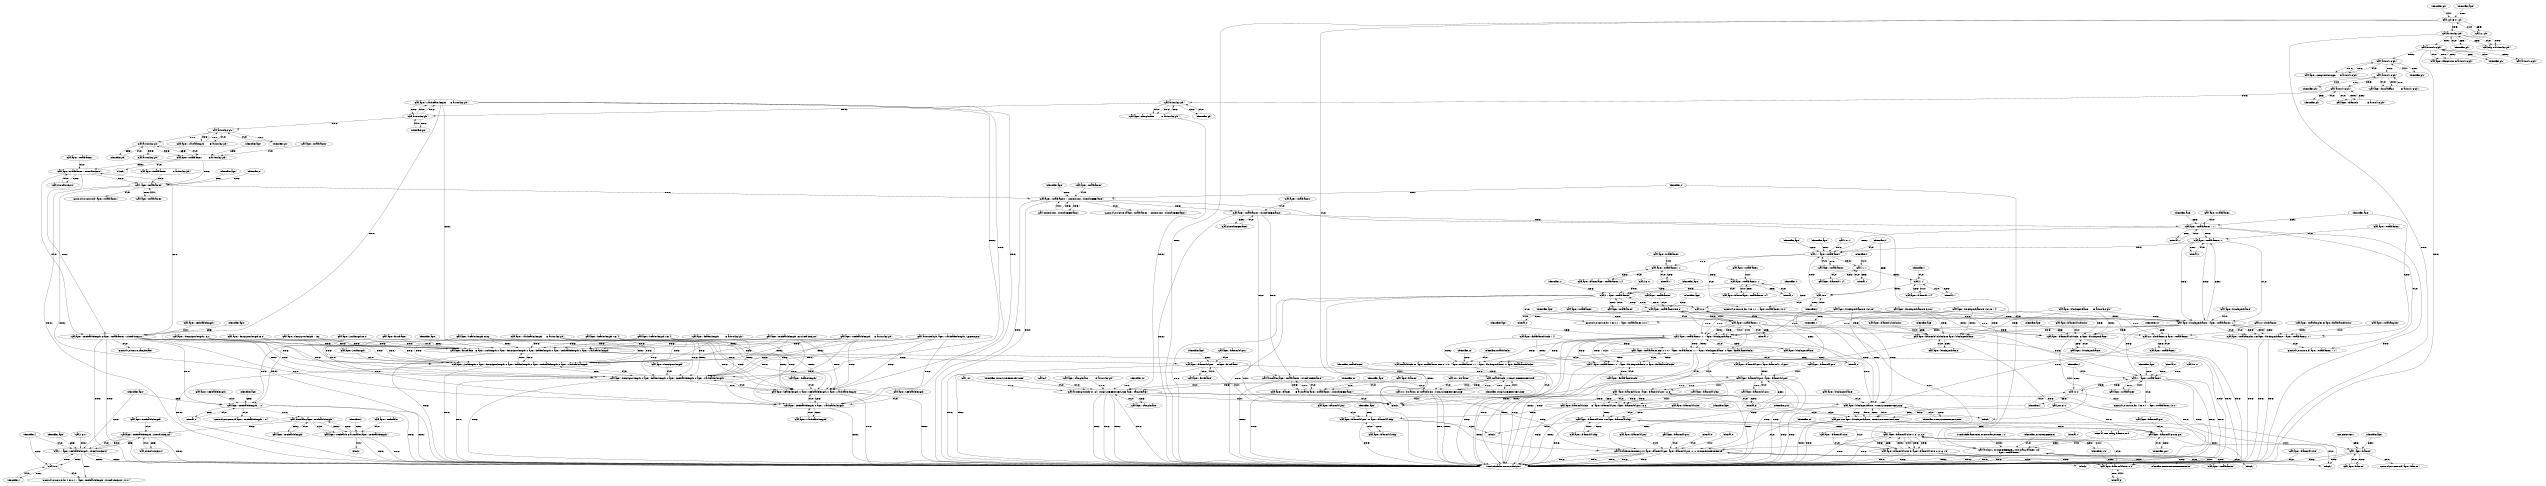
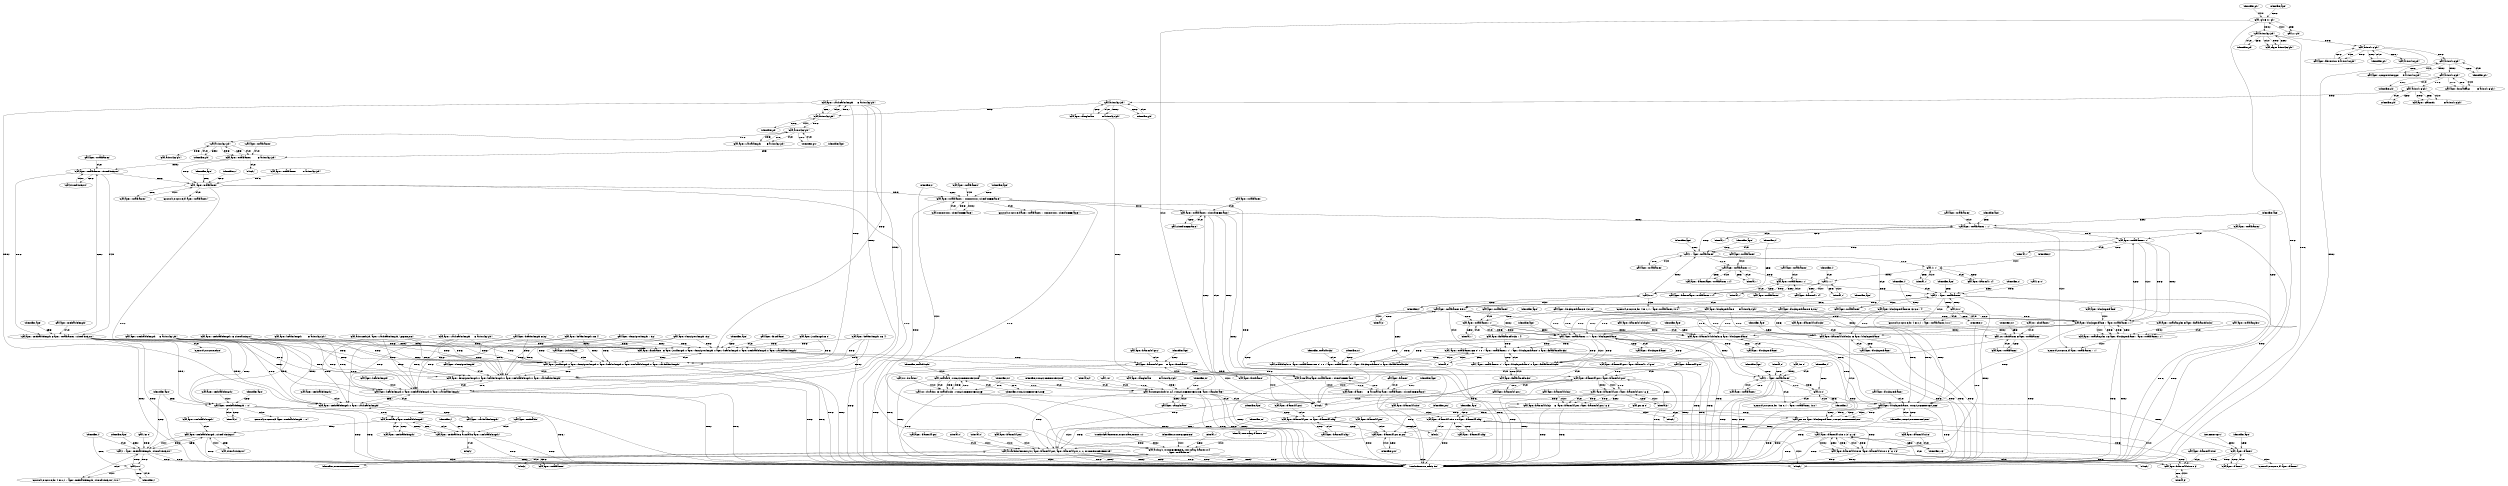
(1845, 240) -> none
none -> (1851, 328)
none -> (1206, 336)
(246, 337) -> none
(135, 351) -> (207, 351)
(1042, 378) -> (1085, 378)
(1511, 378) -> (957, 378)
none -> (1447, 402)
(1860, 435) -> (1872, 435)
(2388, 459) -> (2267, 459)
(1504, 466) -> (1423, 466)
(2171, 466) -> (341, 466)
